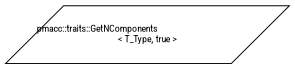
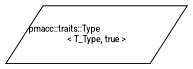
(147, 35) -> (97, 35)
